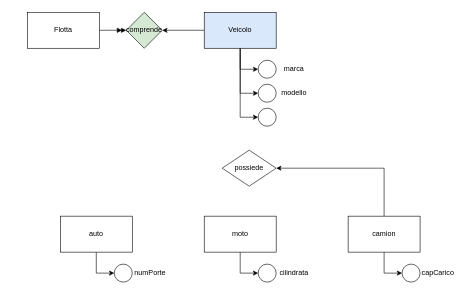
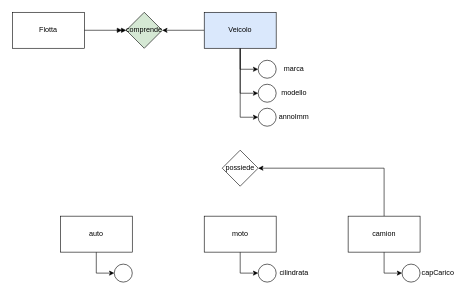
(63, 30) -> (48, 30)
none -> (294, 117)
(249, 168) -> (240, 168)
(150, 273) -> none
